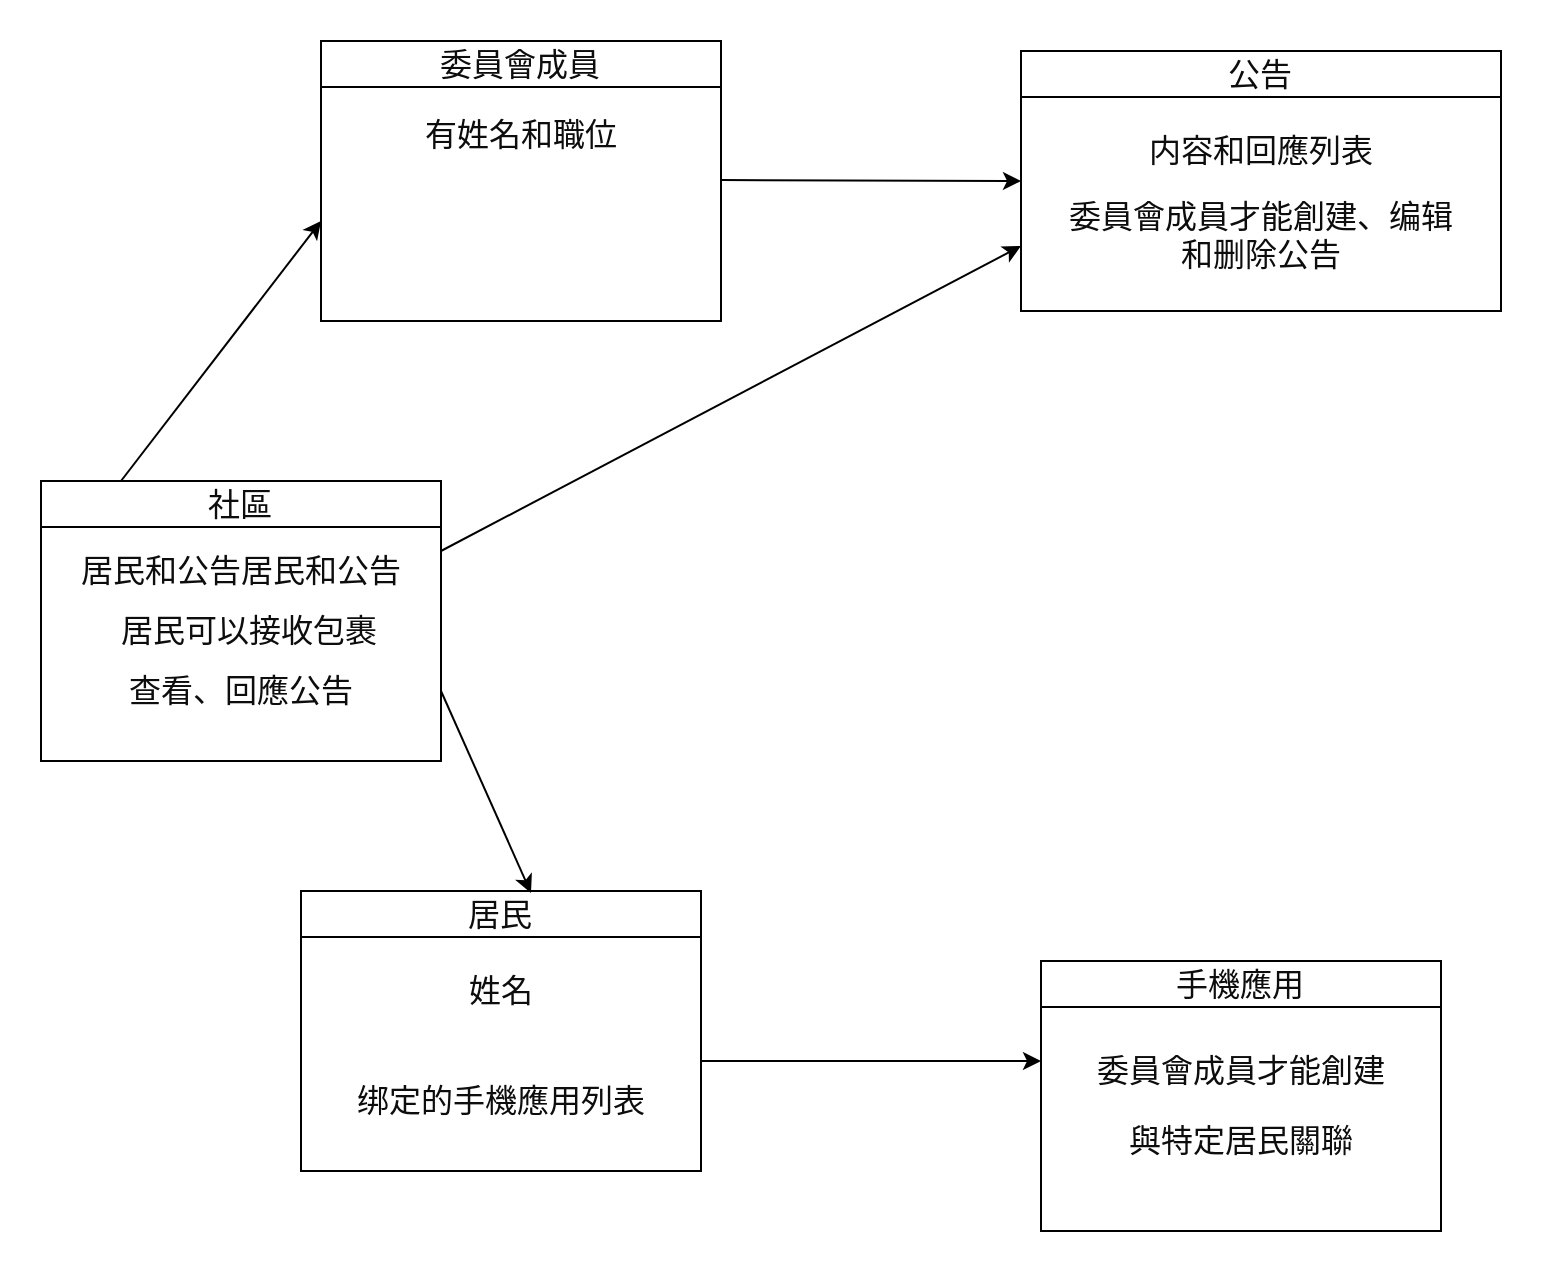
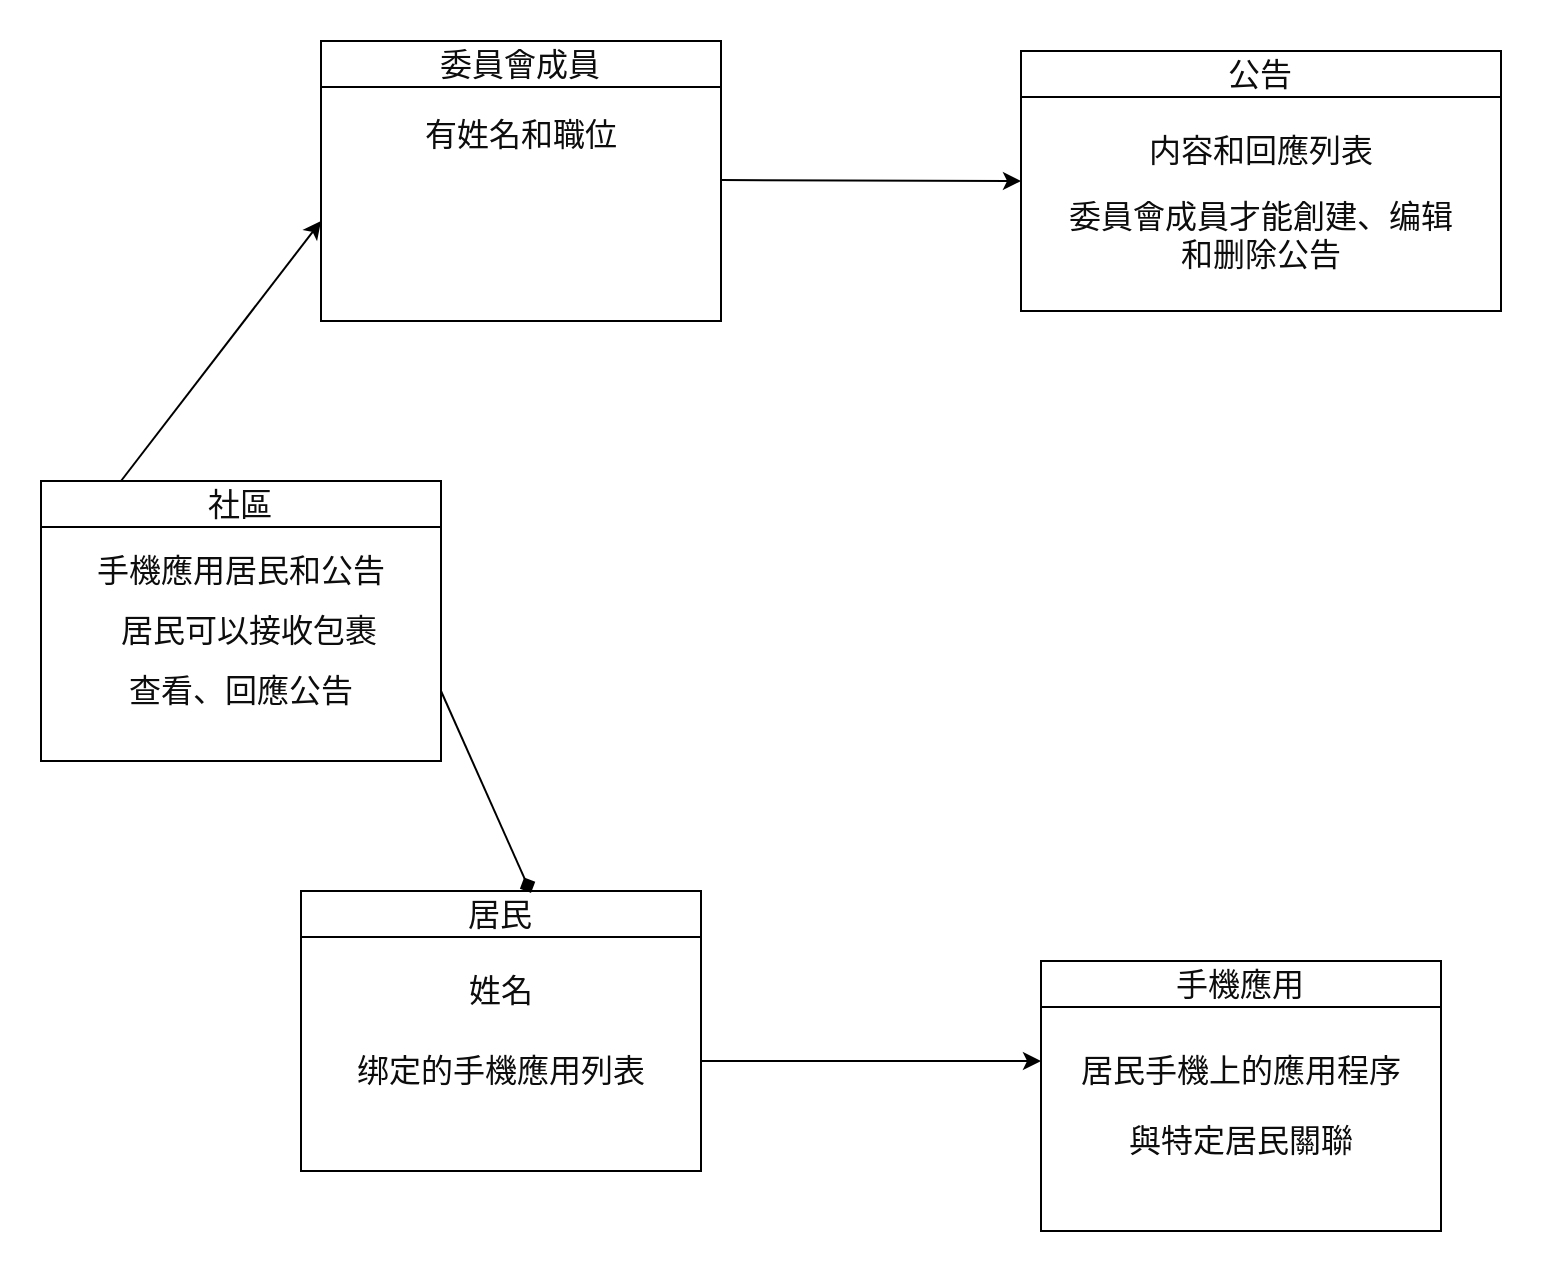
(726, 401) -> none
(242, 571) -> (242, 571)
(525, 879) -> (524, 878)
(1242, 1071) -> (1242, 1071)
(501, 1101) -> (501, 1071)
